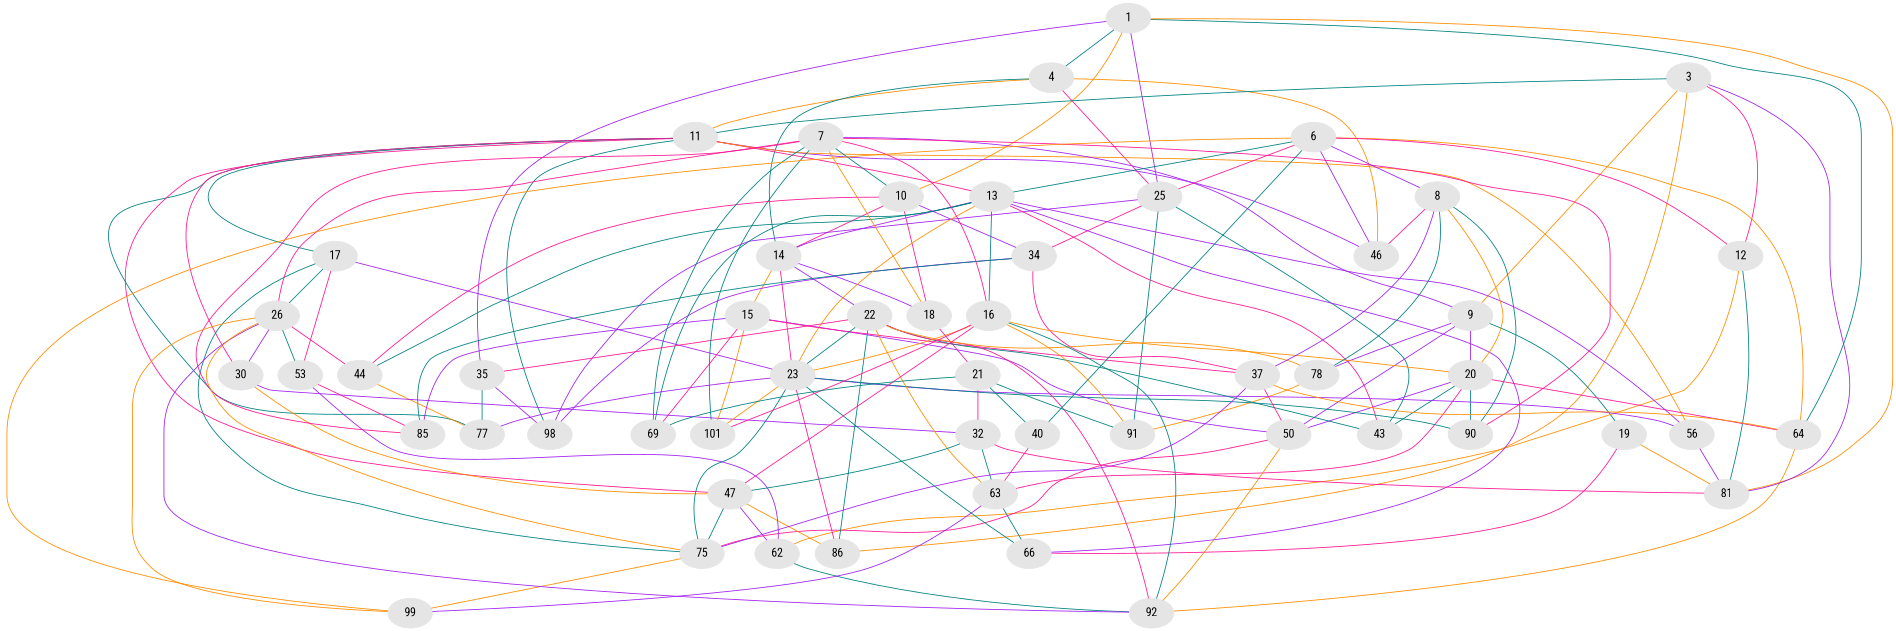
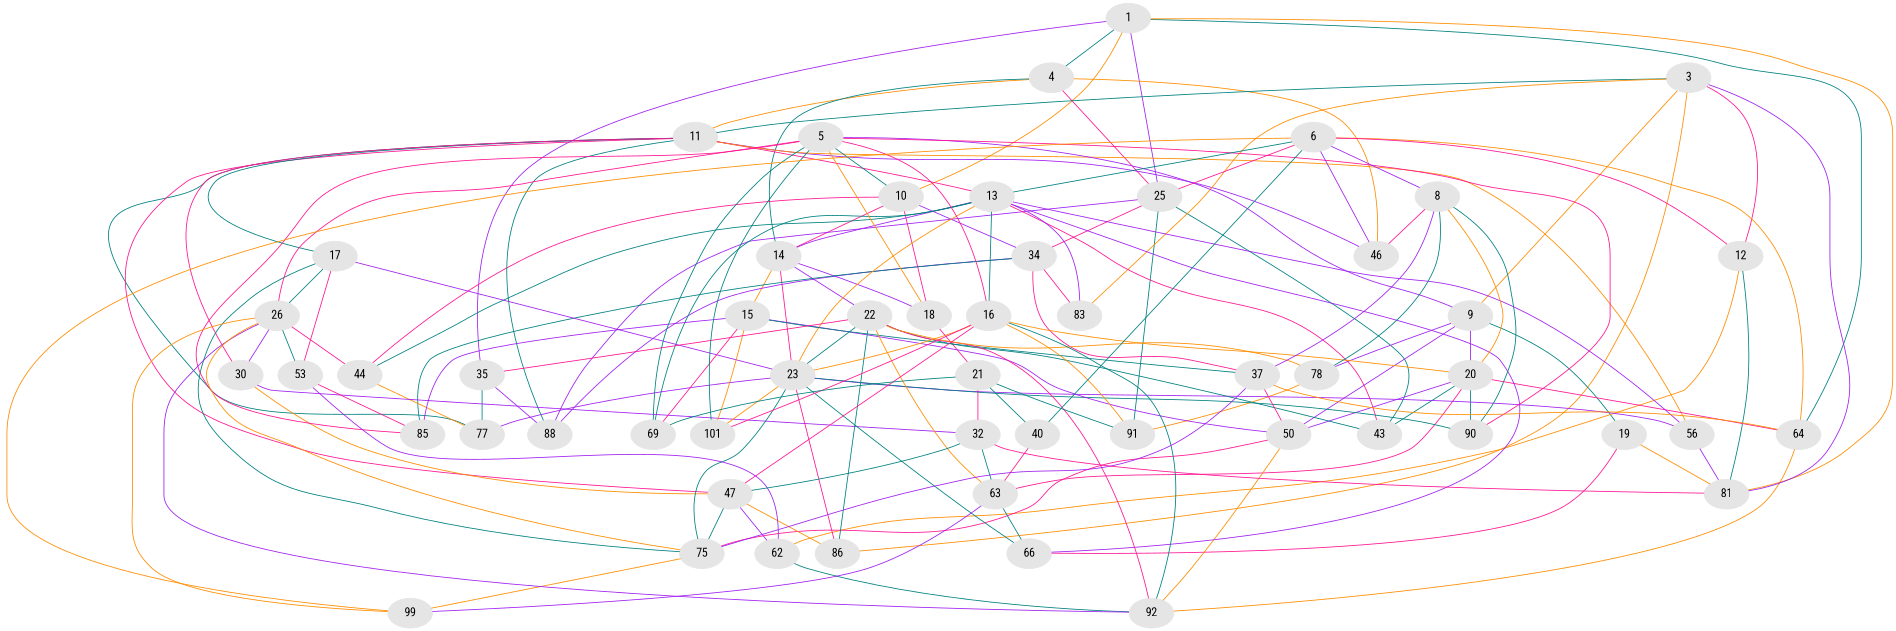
(821, 137) -> (821, 137)
none -> (1080, 316)
(1002, 349) -> (1002, 349)
(550, 435) -> (550, 435)
